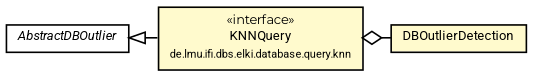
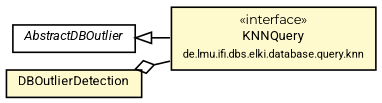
(386, 38) -> (162, 63)
